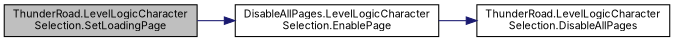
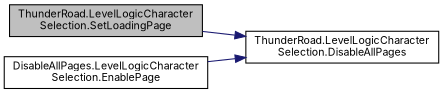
(211, 21) -> (219, 33)
